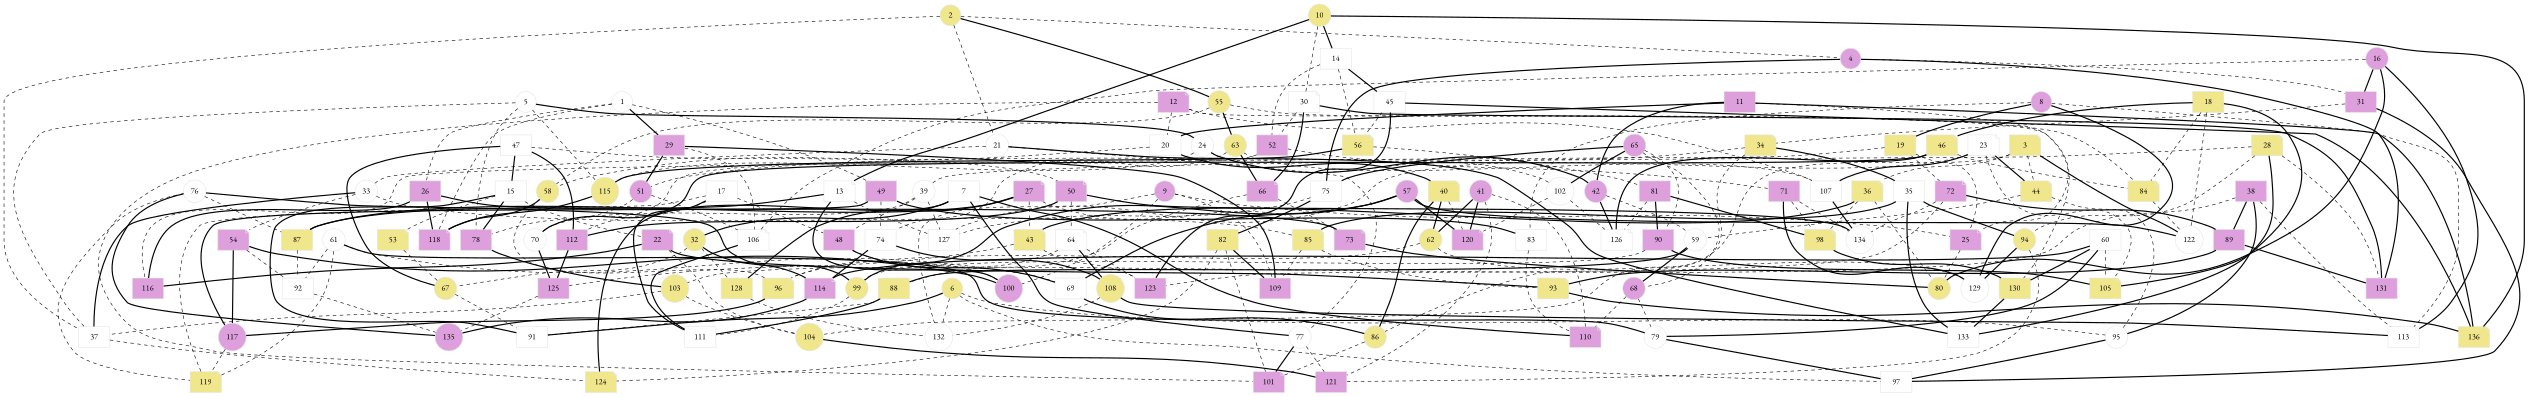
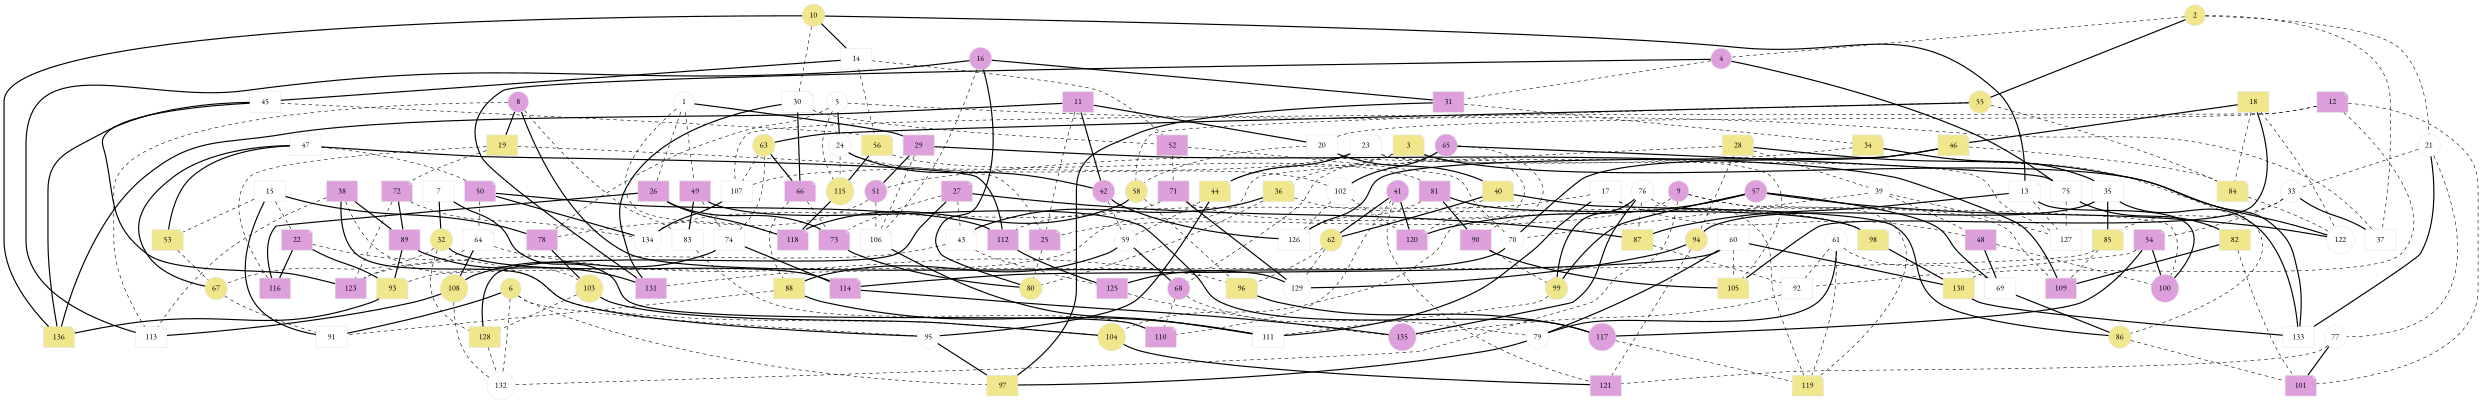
(514, 163) -> (211, 164)
(1903, 166) -> (1051, 170)
(2150, 235) -> (1130, 303)
(1030, 240) -> (961, 240)
(1059, 305) -> none
(399, 313) -> (539, 312)
(726, 314) -> (848, 320)
(601, 382) -> none
(1896, 382) -> (1002, 386)
